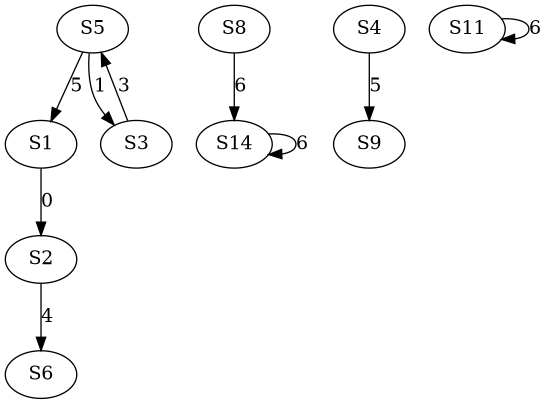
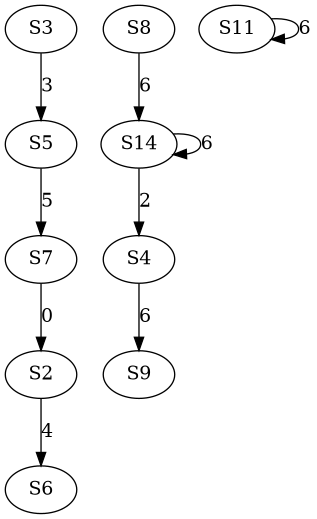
(91, 86) -> none
(376, 87) -> (146, 317)
(41, 144) -> (41, 259)
none -> (139, 195)
